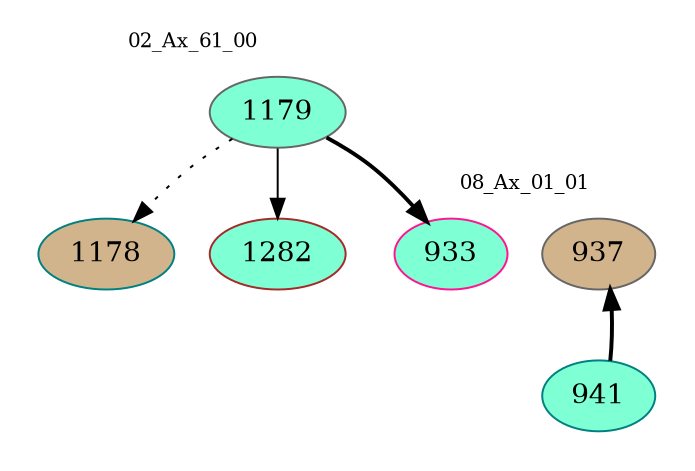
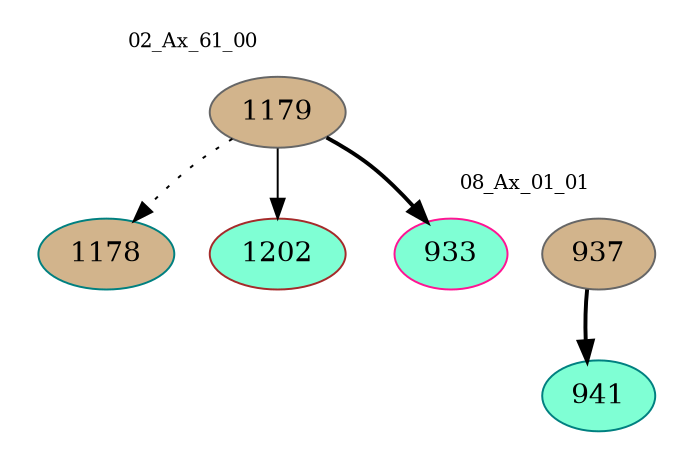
(278, 112) -> (278, 112)
(278, 254) -> (278, 254)
(612, 335) -> (586, 315)
